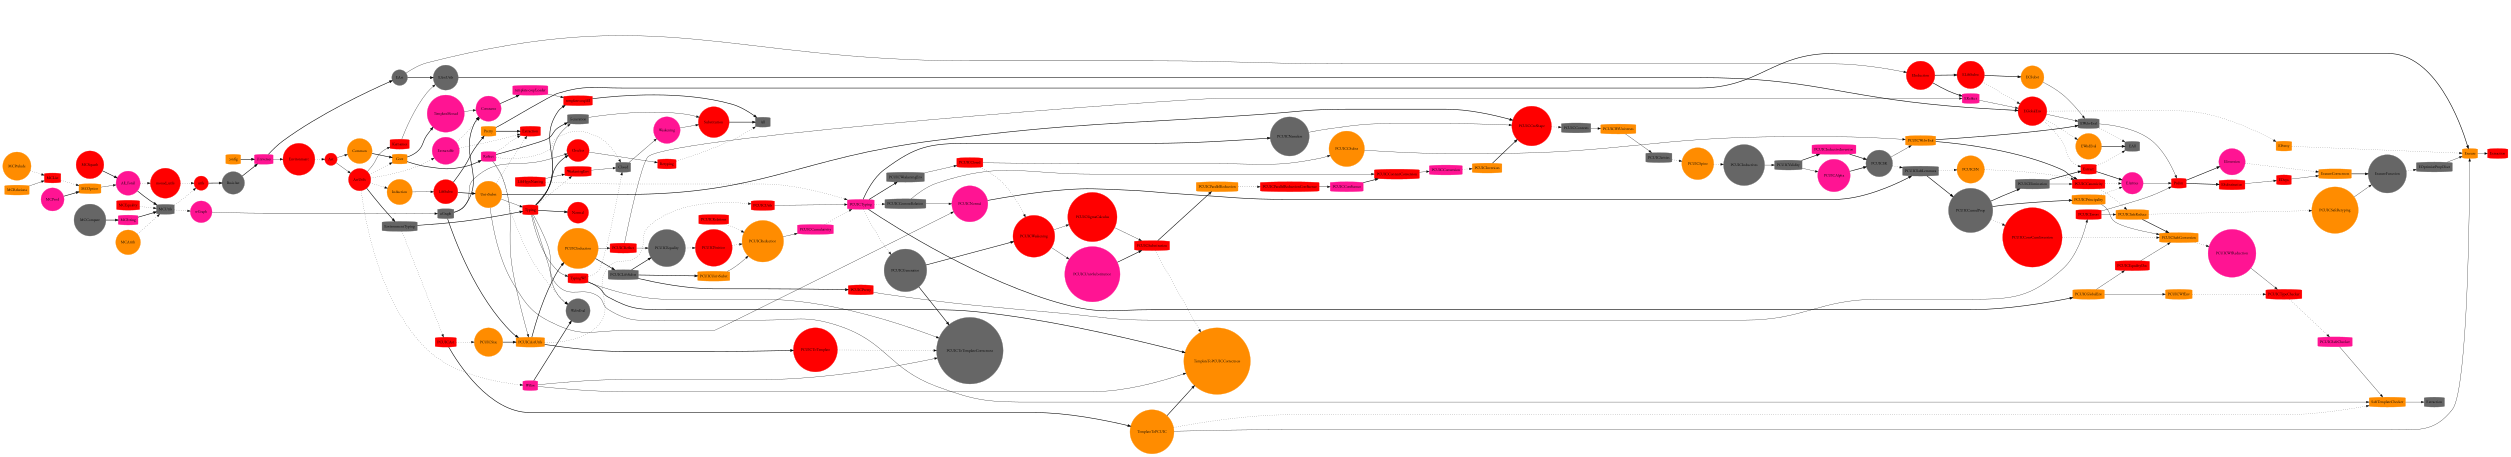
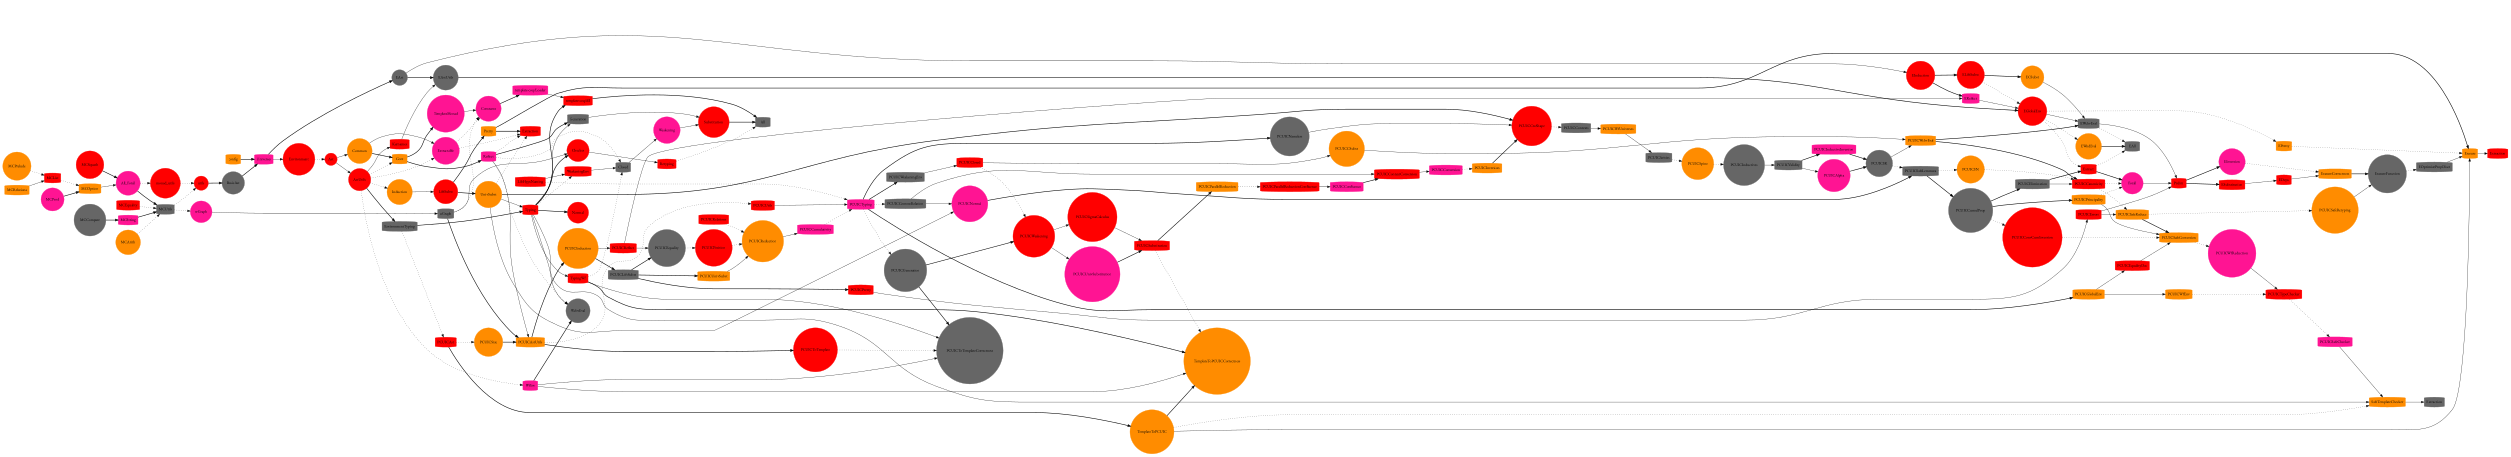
none -> (400, 134)
(472, 169) -> (472, 169)
(2132, 183) -> (2132, 183)
